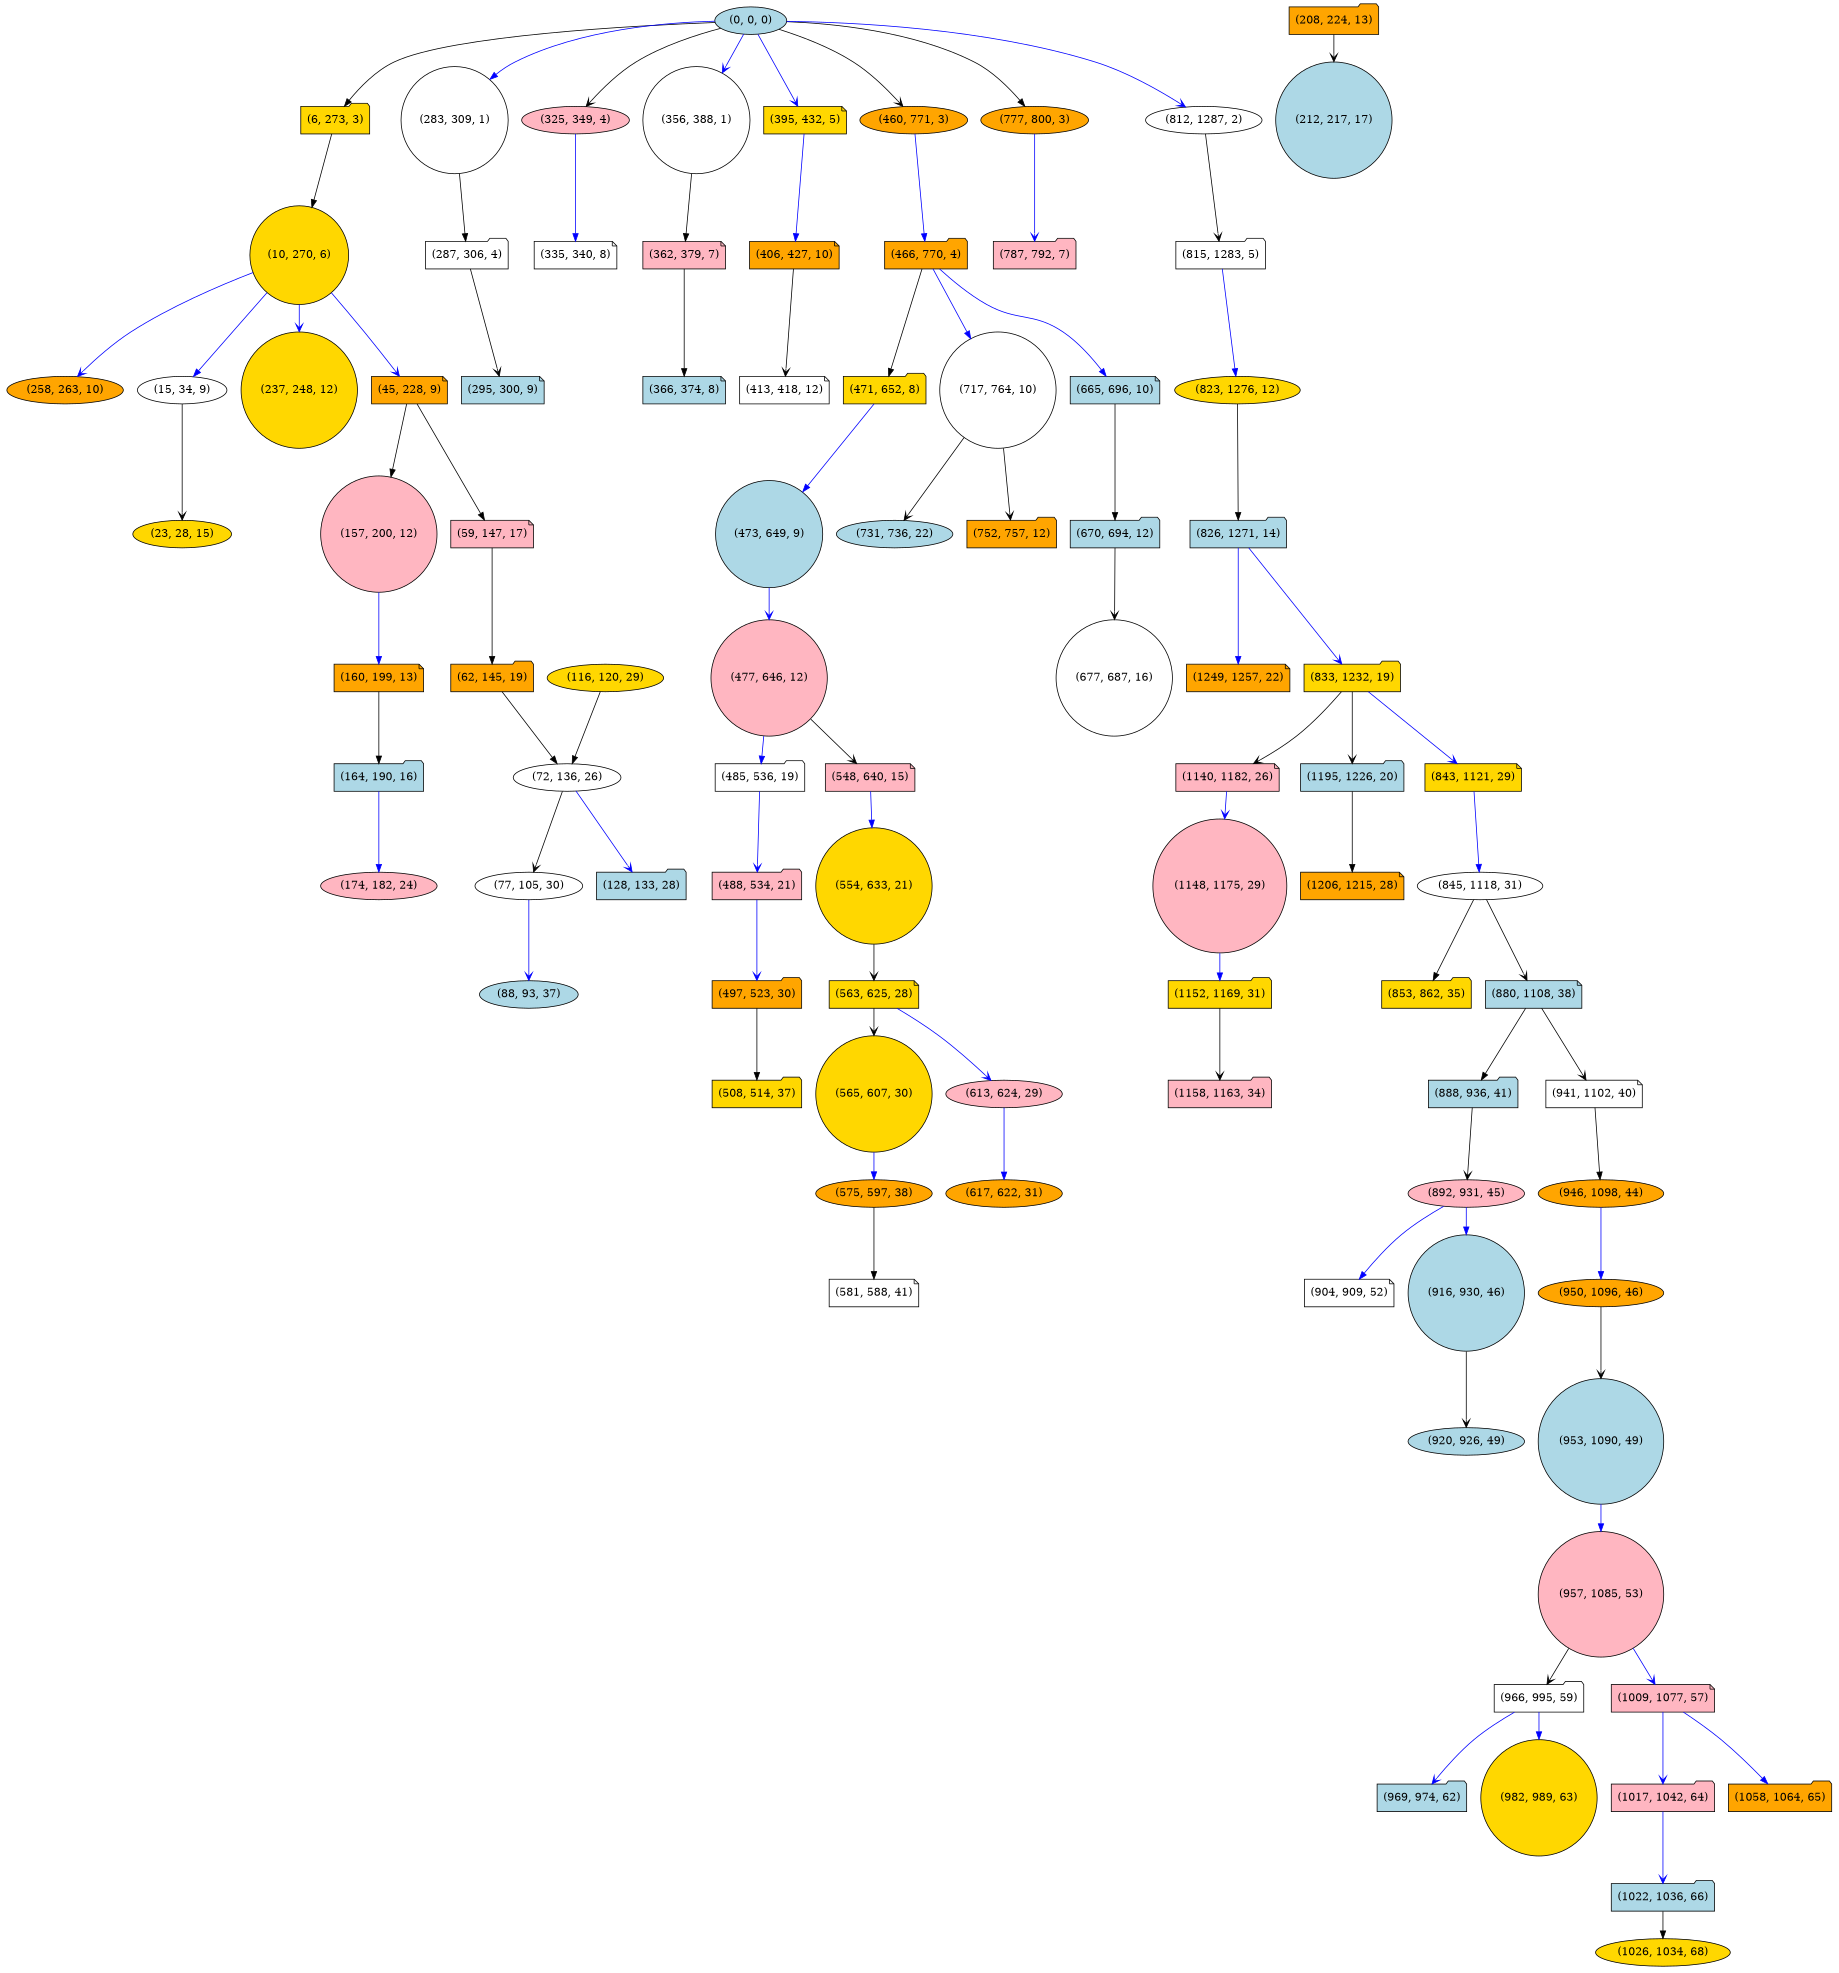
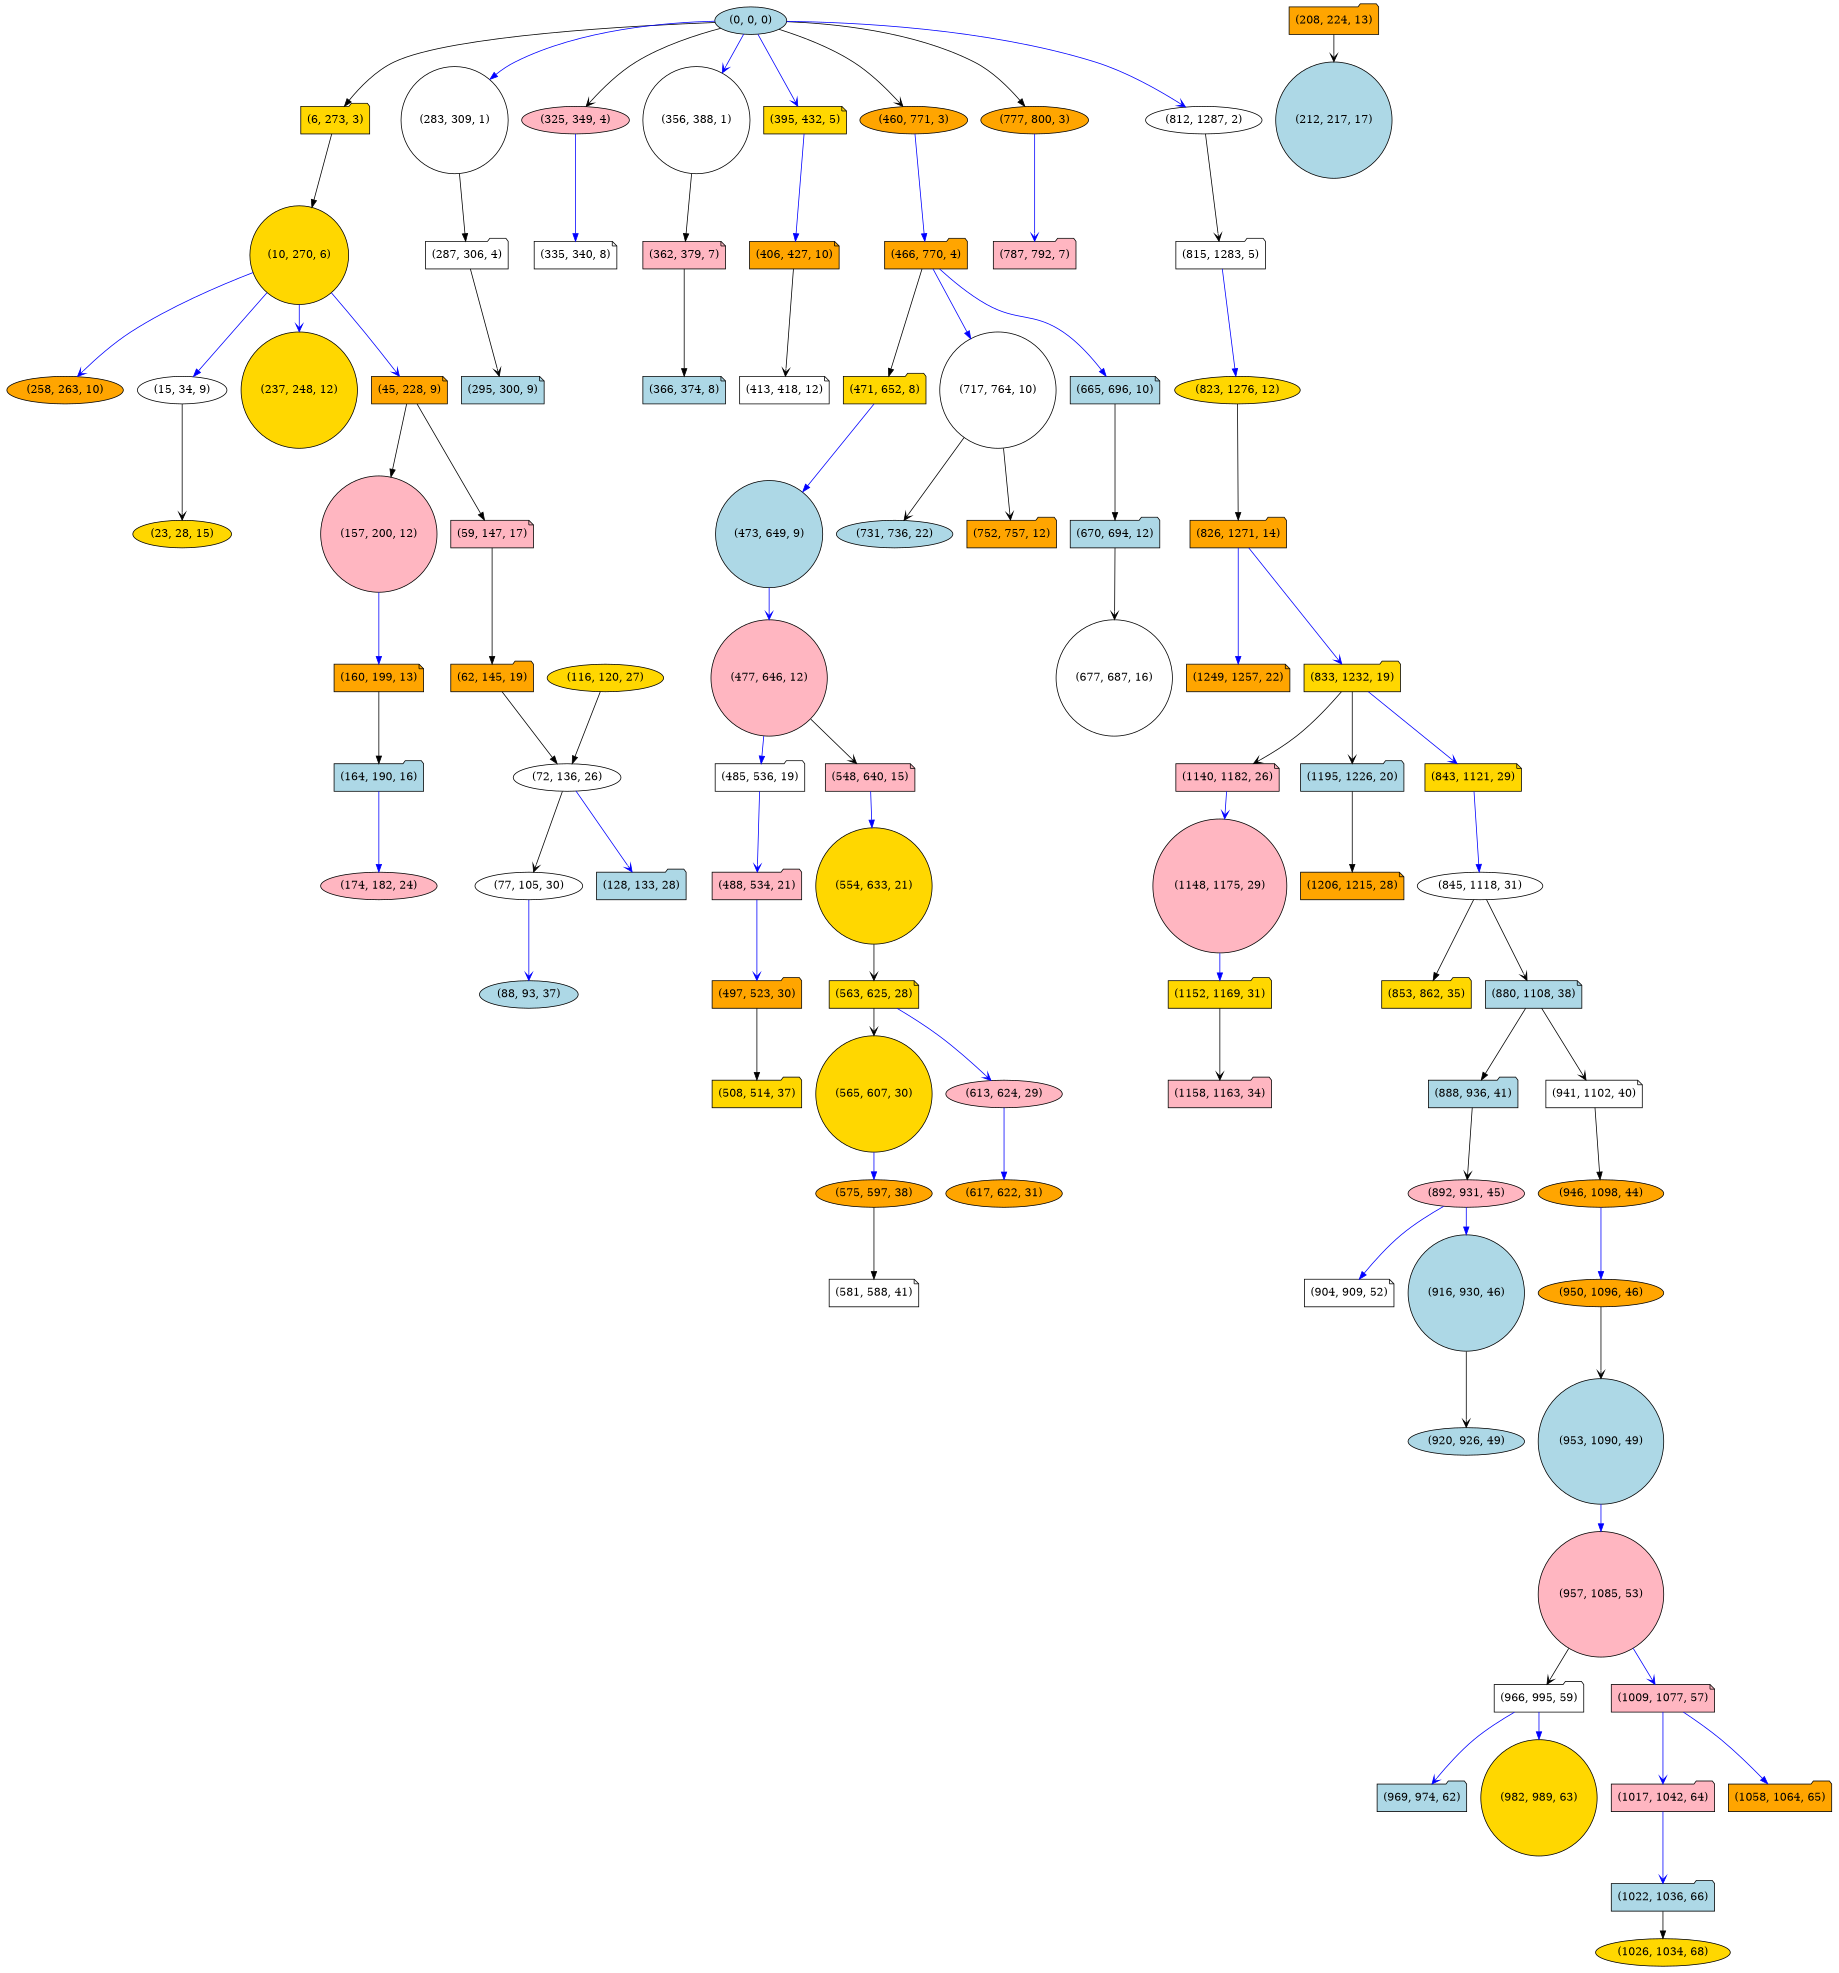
(1238, 534) -> (1238, 534)
(605, 678) -> (605, 678)
